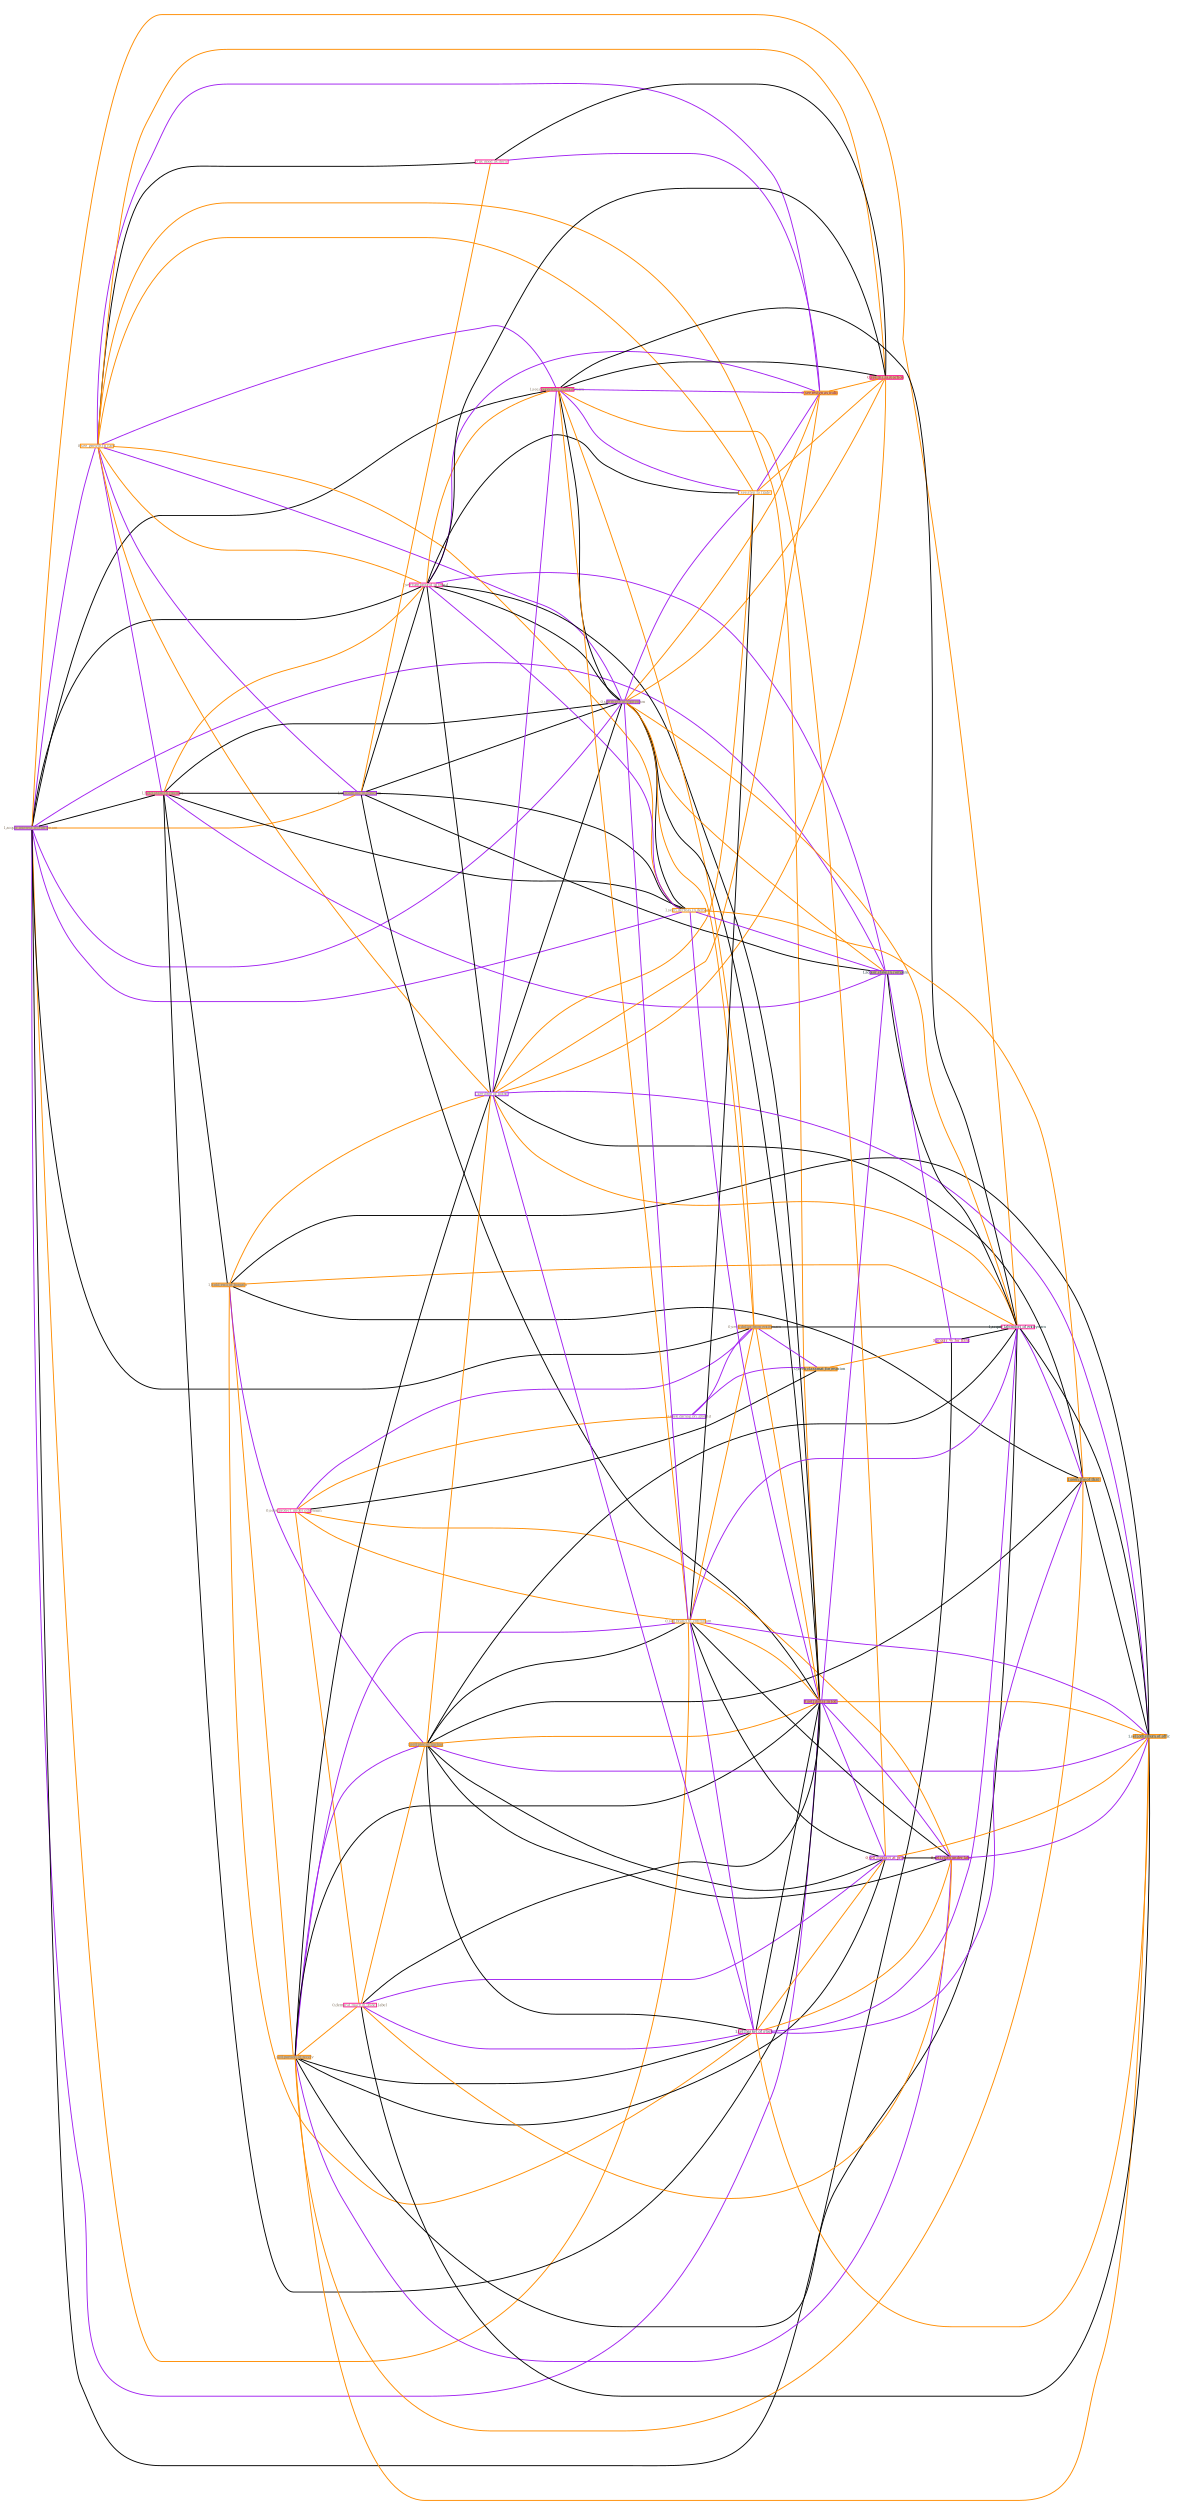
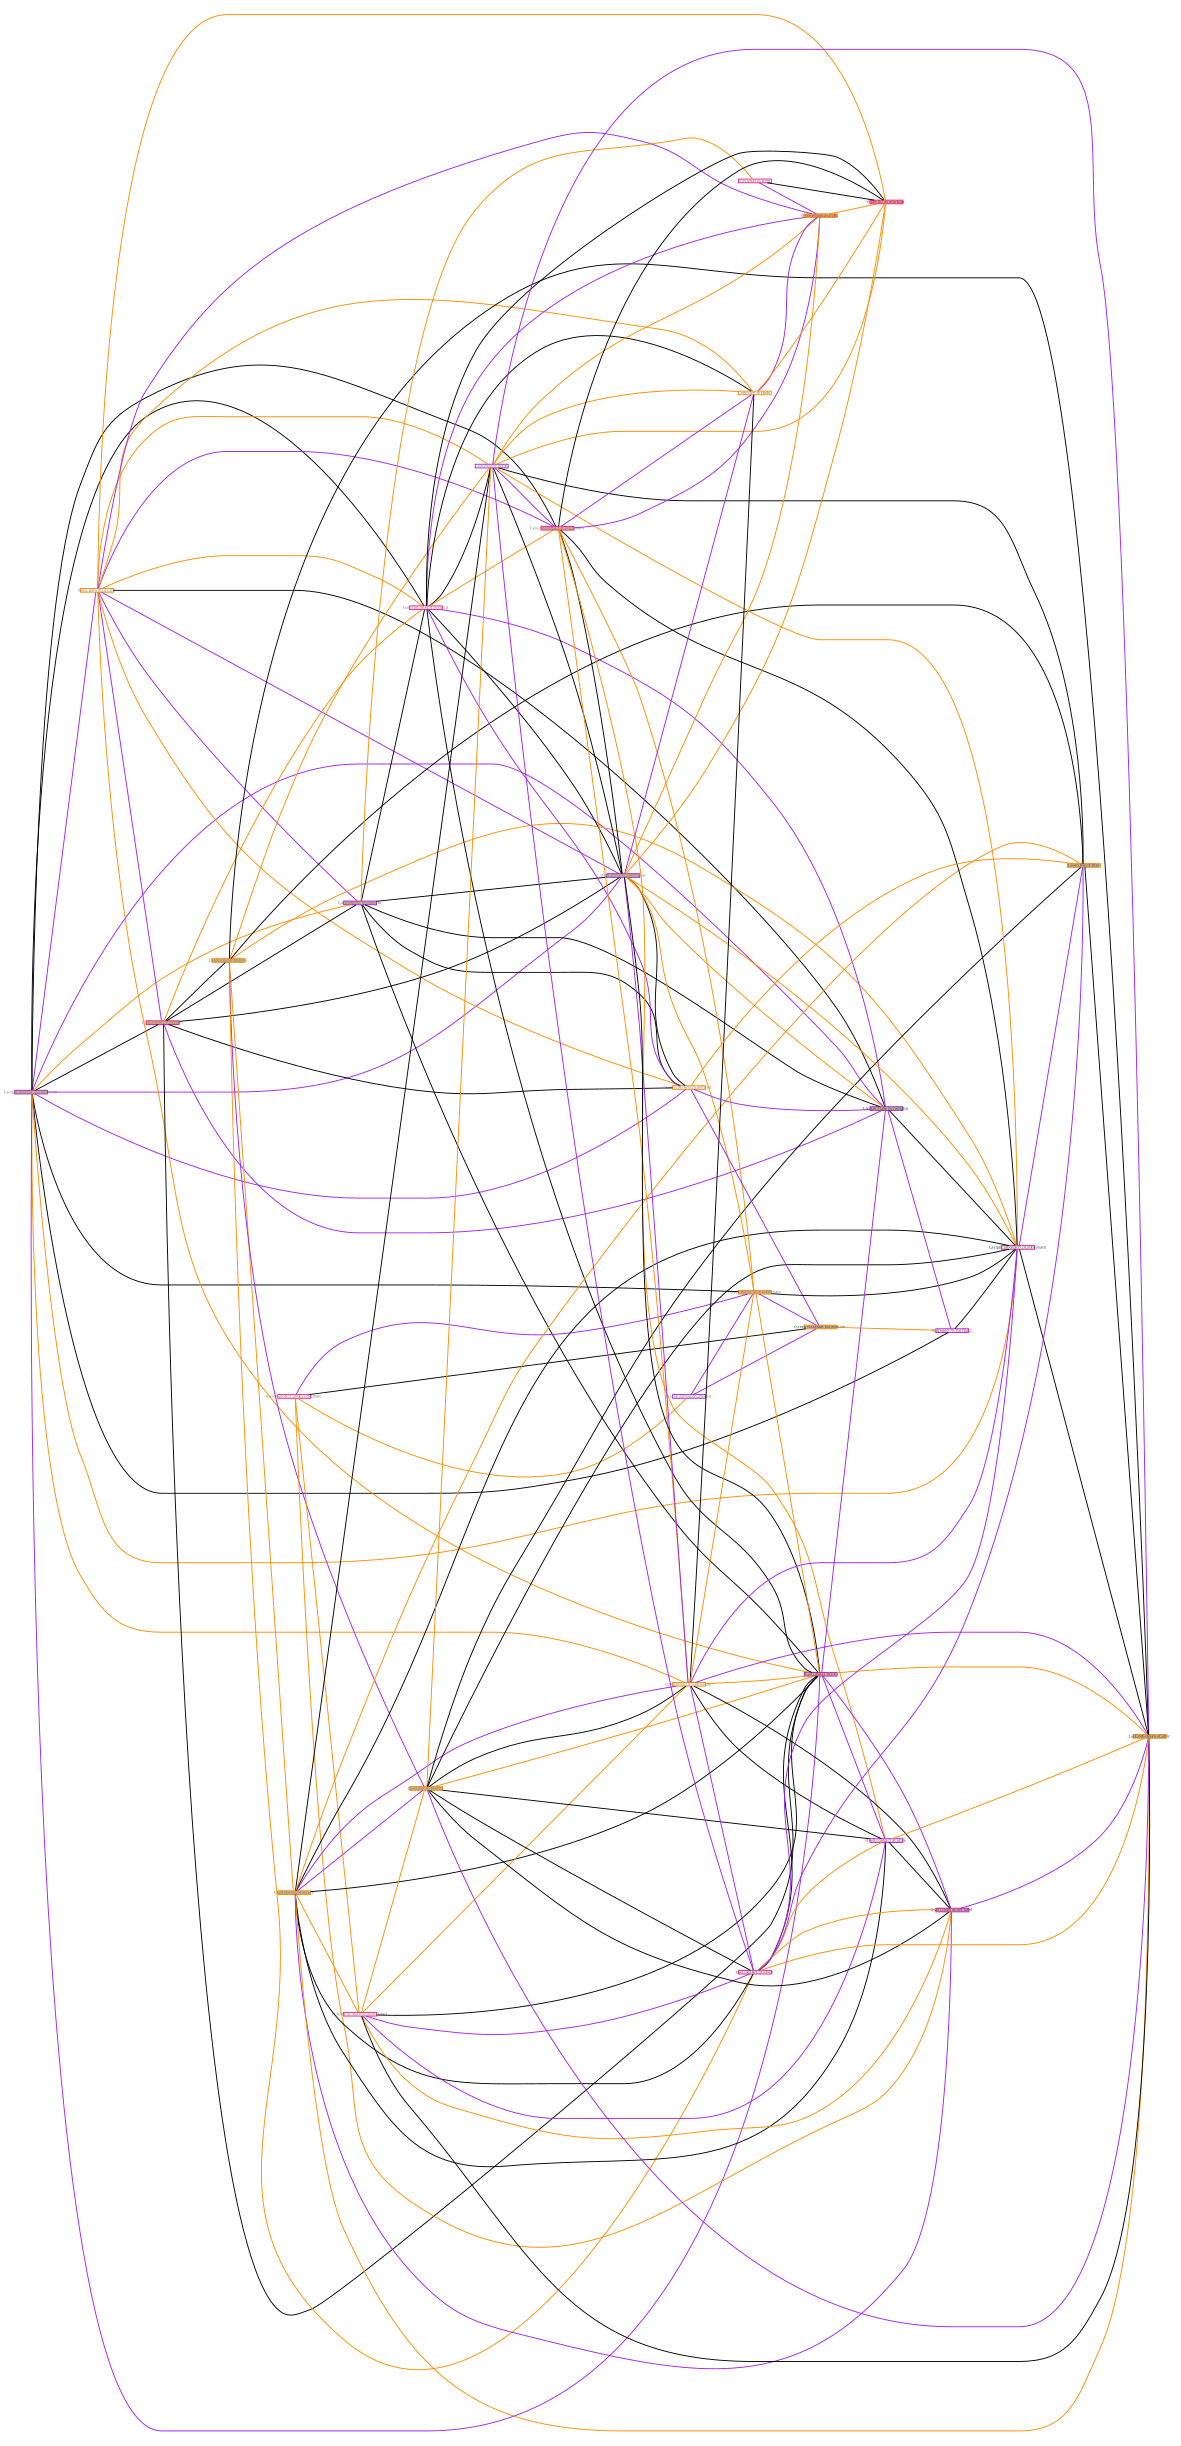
(177, 169) -> (568, 735)
(731, 1290) -> (755, 1207)
(952, 1341) -> (952, 1331)
(479, 1584) -> (533, 1841)
